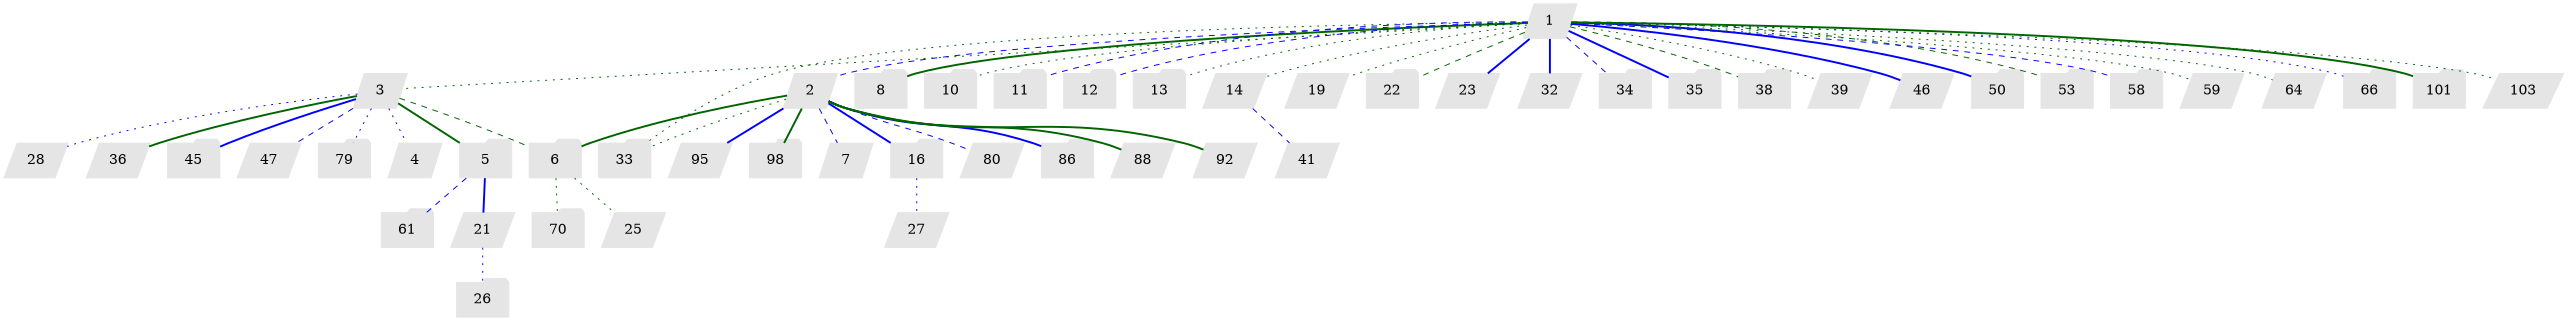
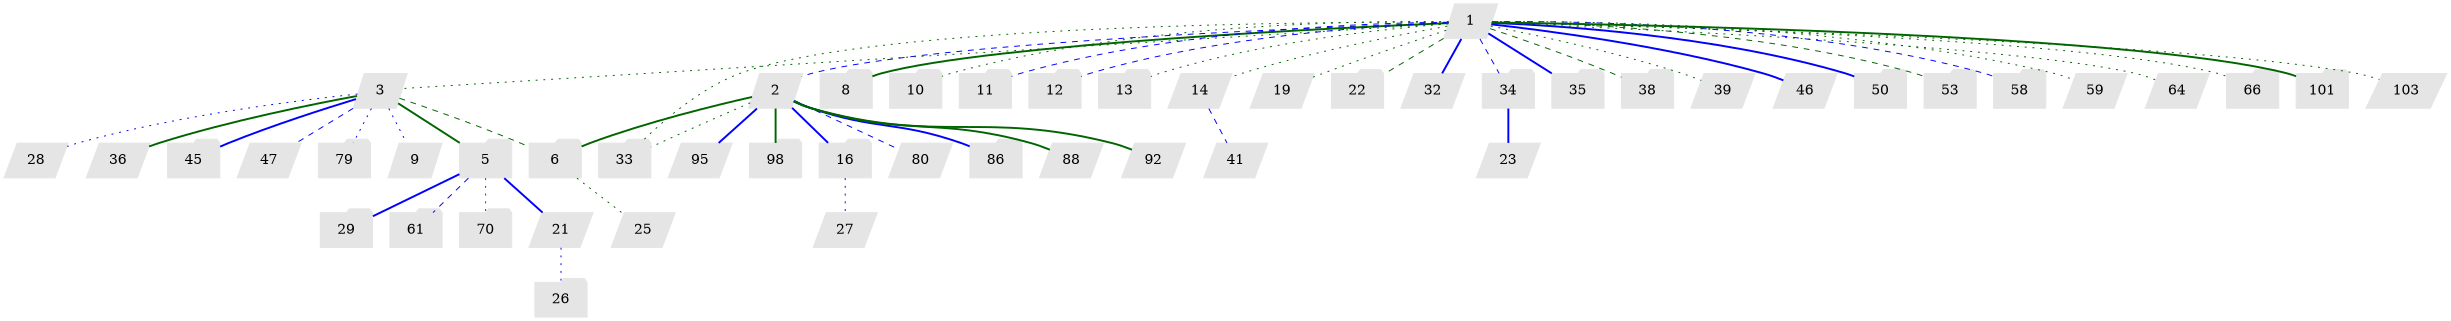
(1959, 35) -> (1860, 36)
(1509, 56) -> (1508, 126)
(415, 160) -> (415, 160)
(846, 160) -> none
(557, 195) -> (486, 195)
none -> (346, 230)
